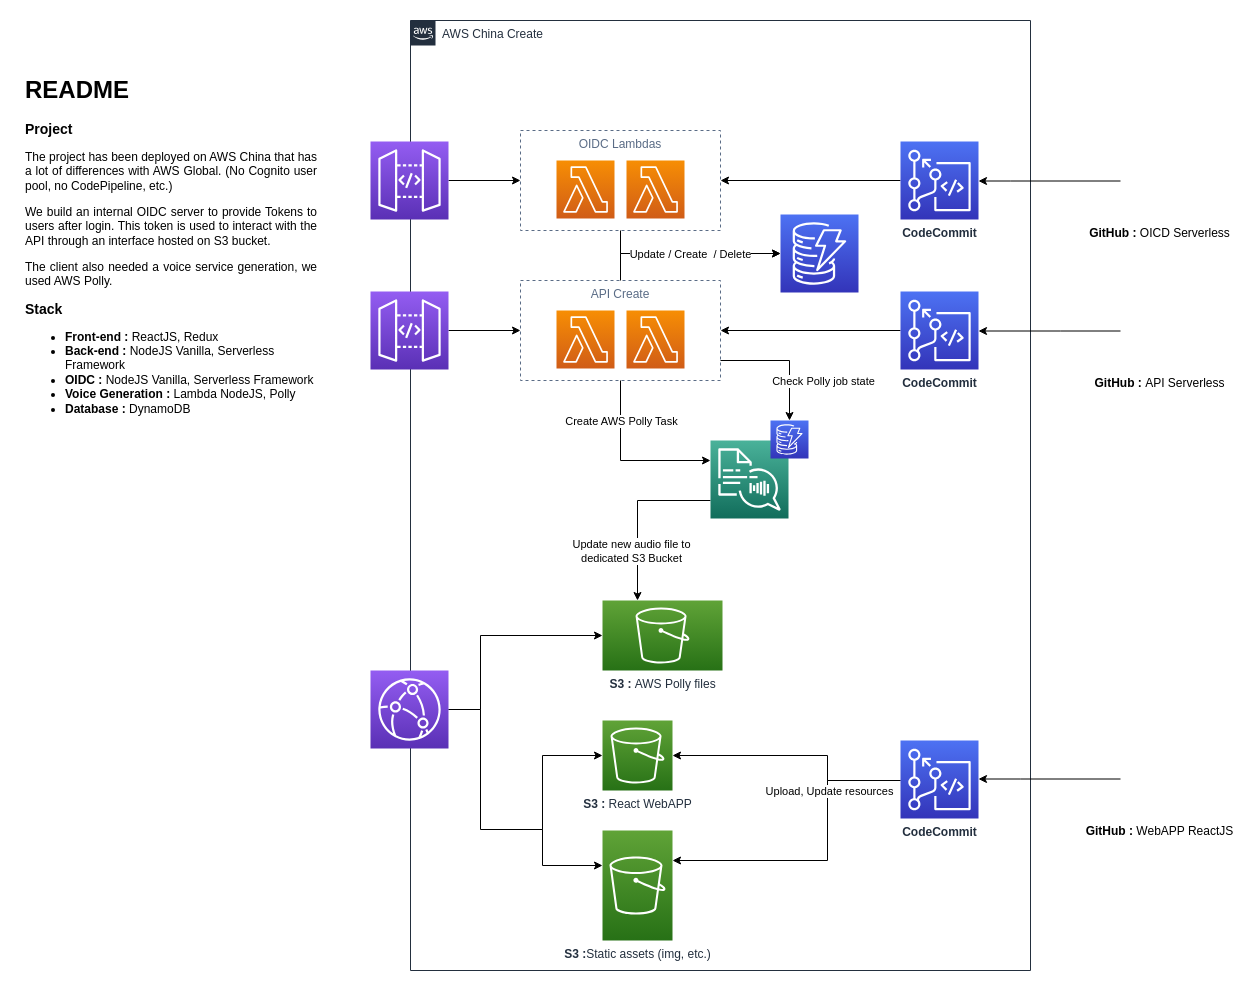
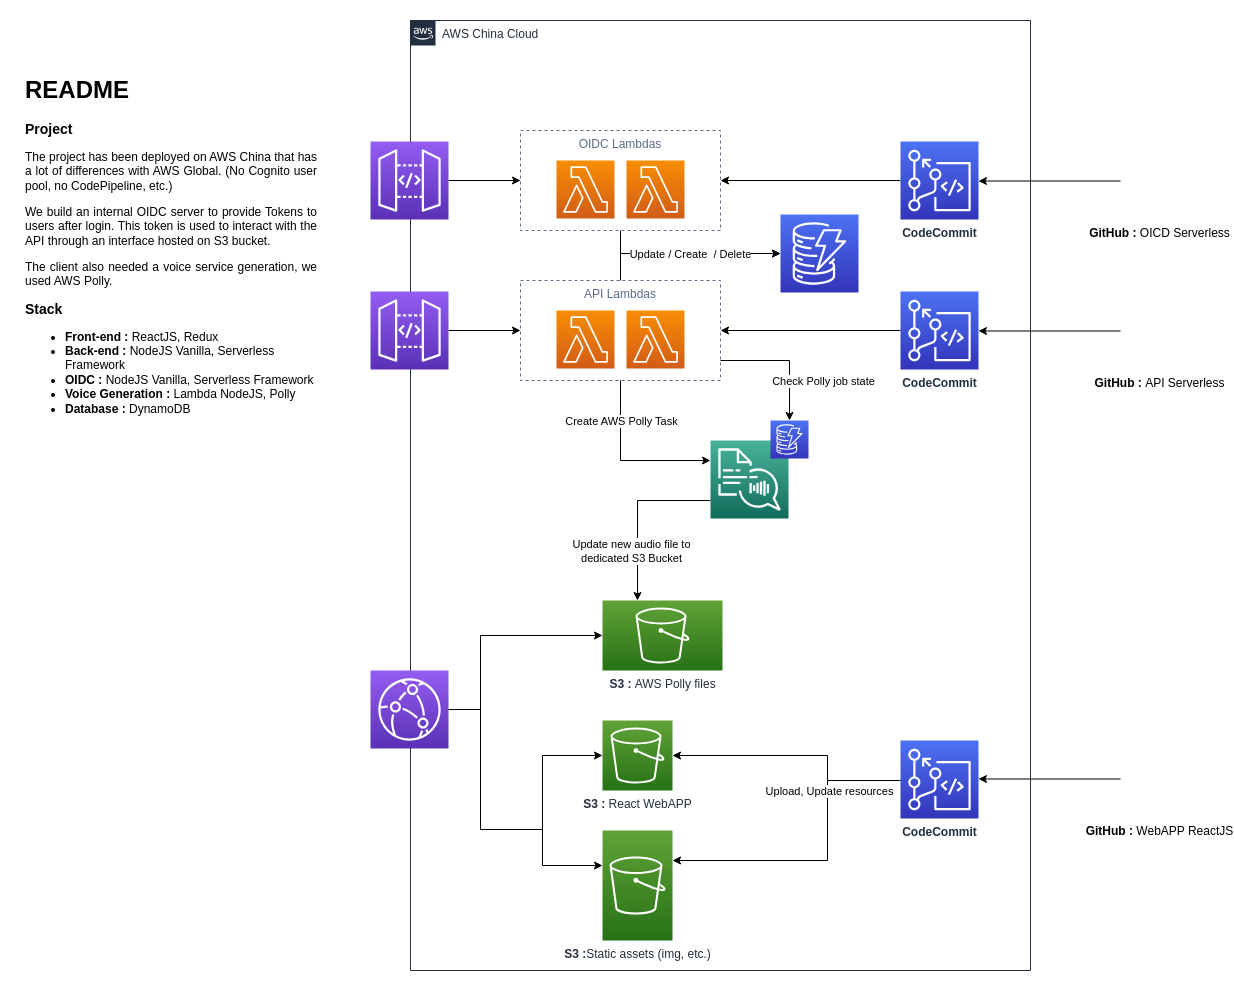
(492, 35) -> (487, 35)
(620, 294) -> (620, 294)
